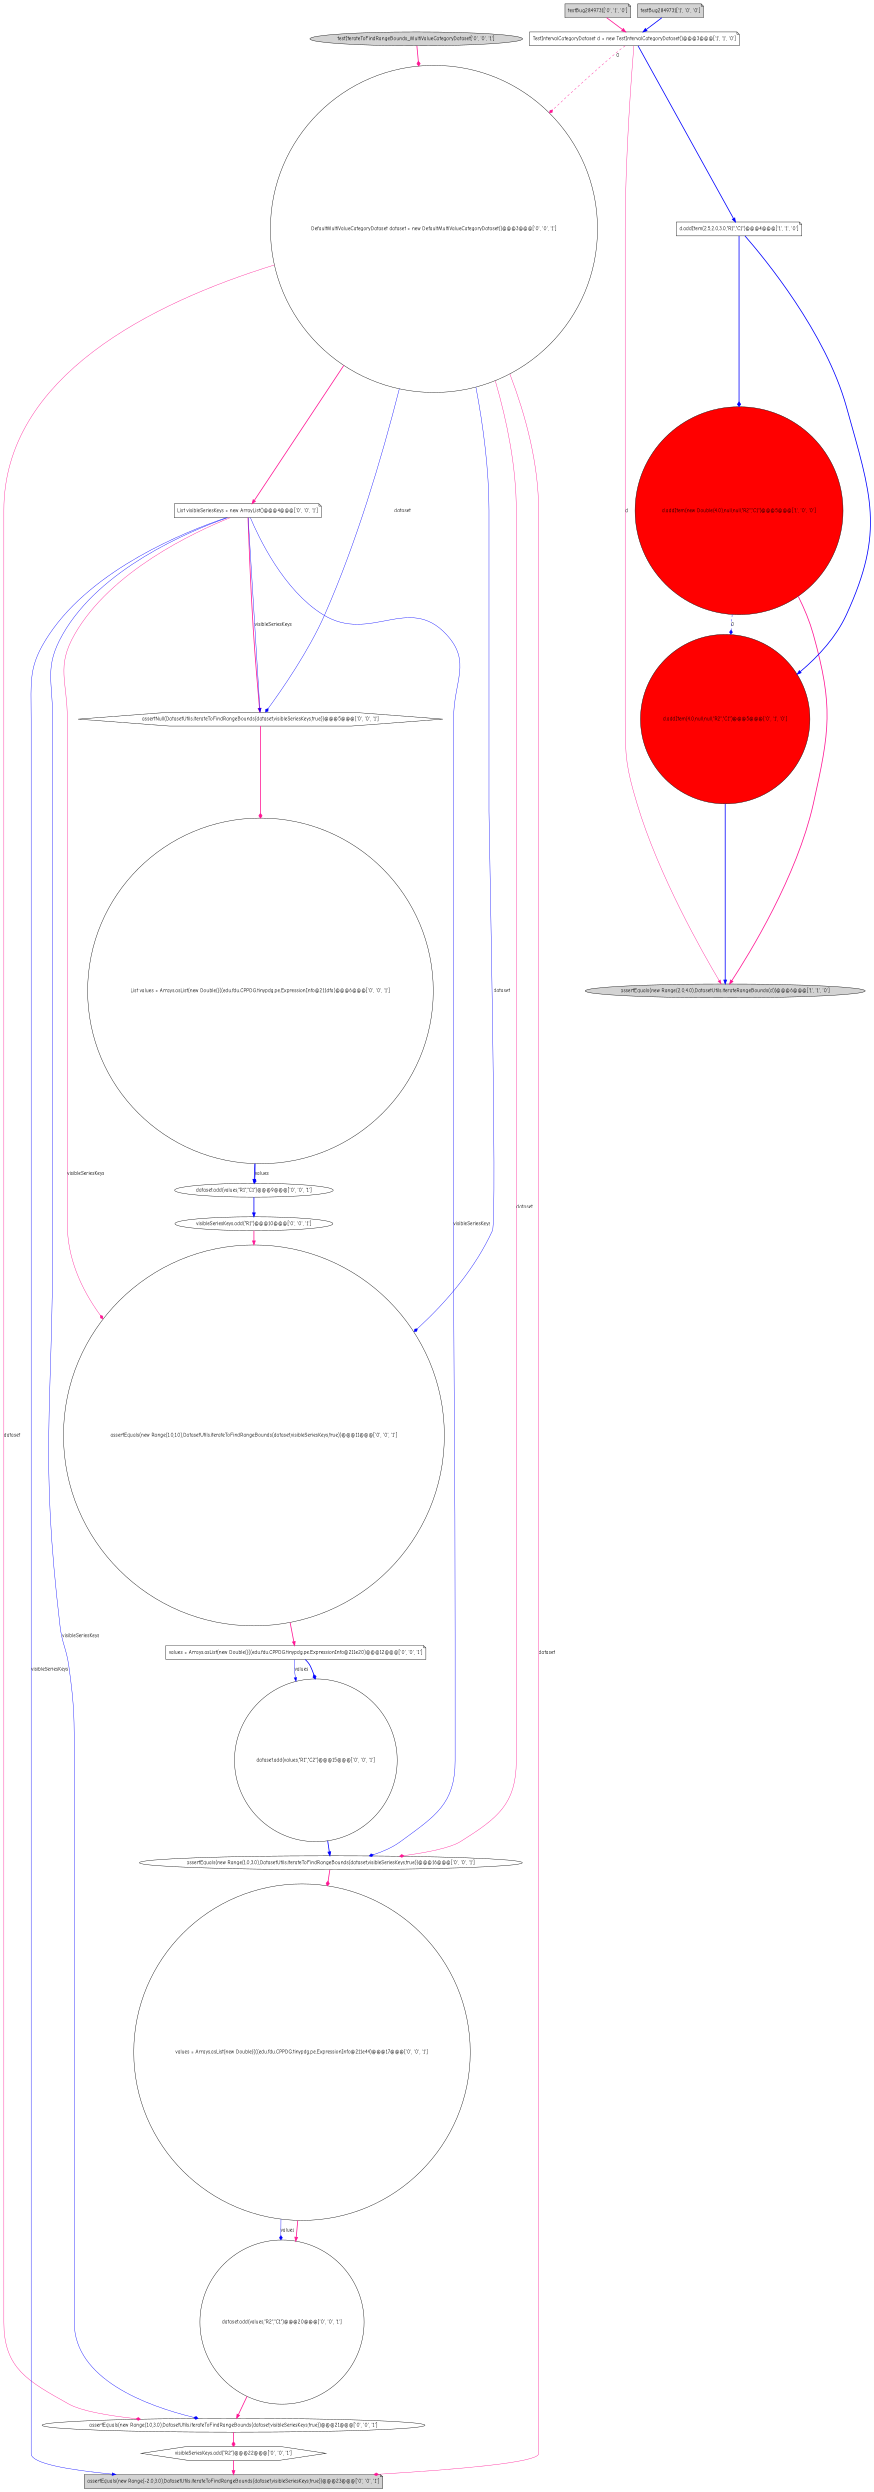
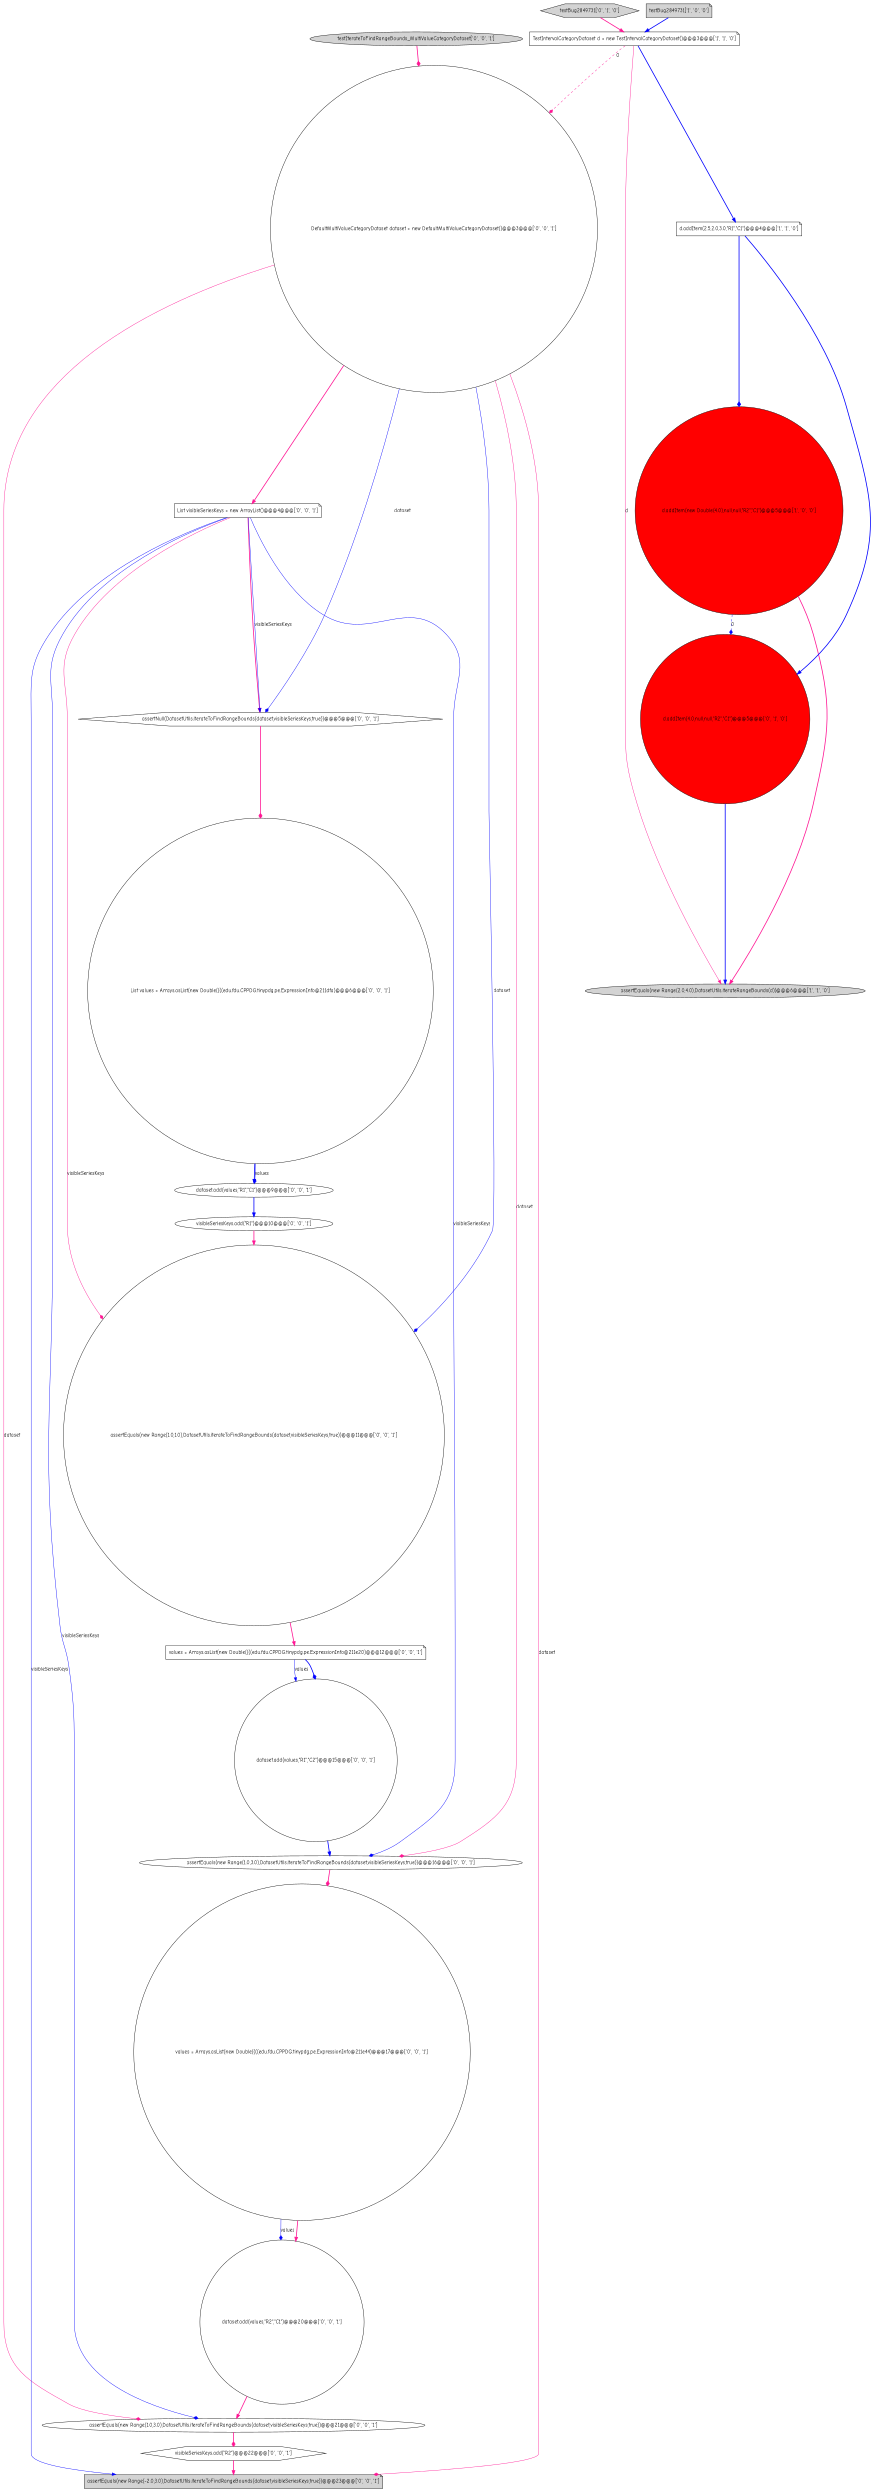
(598, 11) -> (590, 11)
